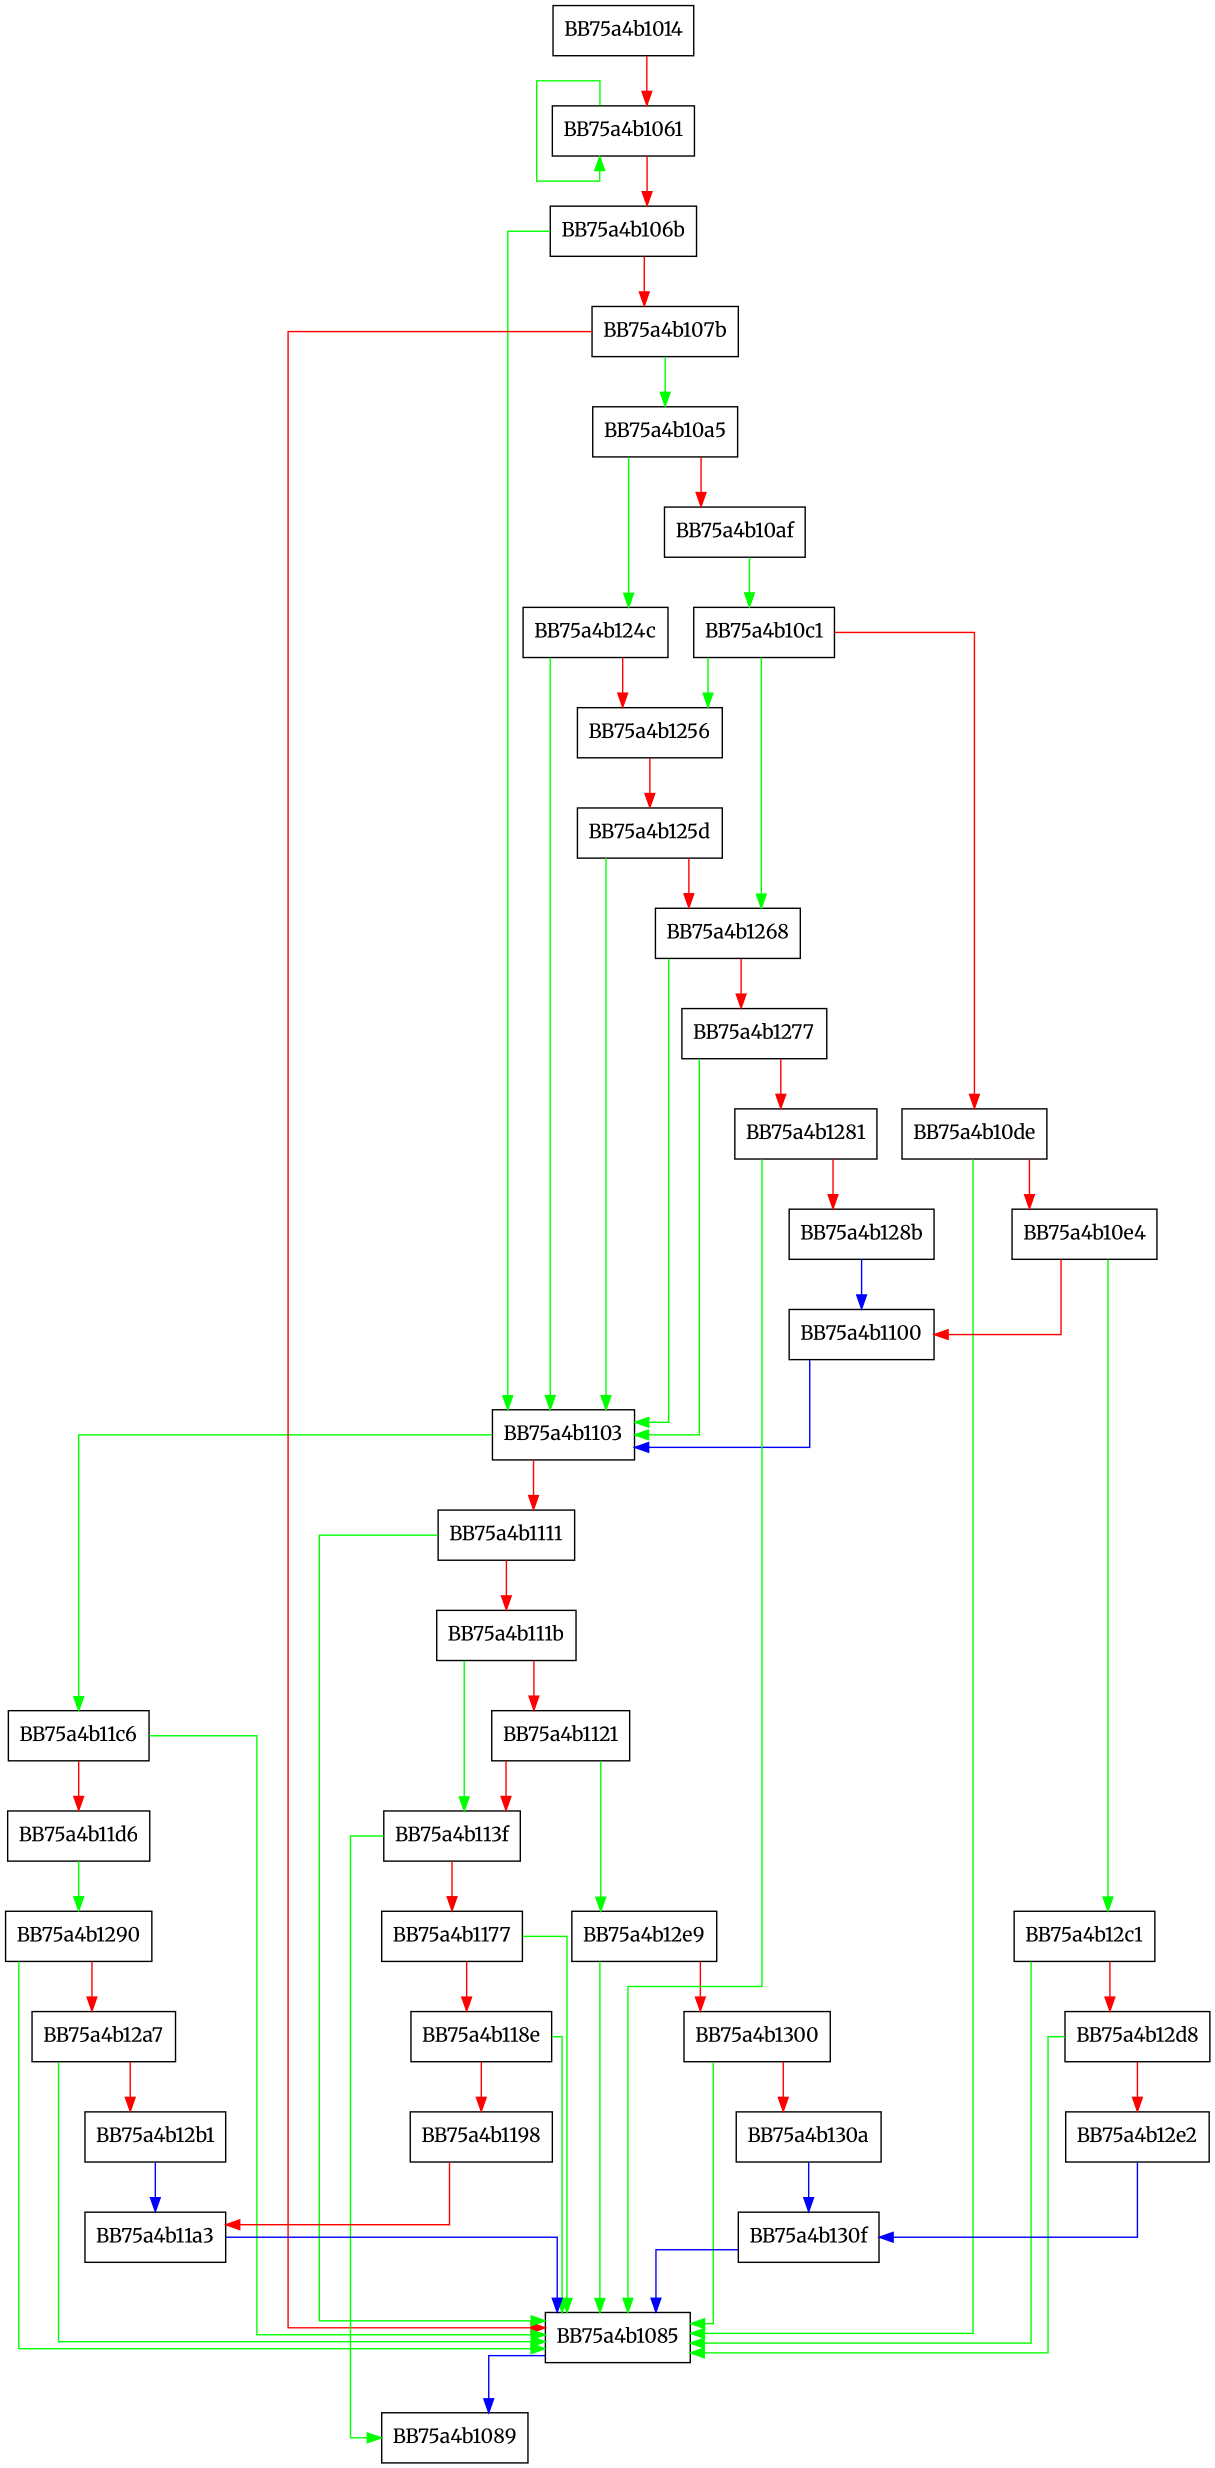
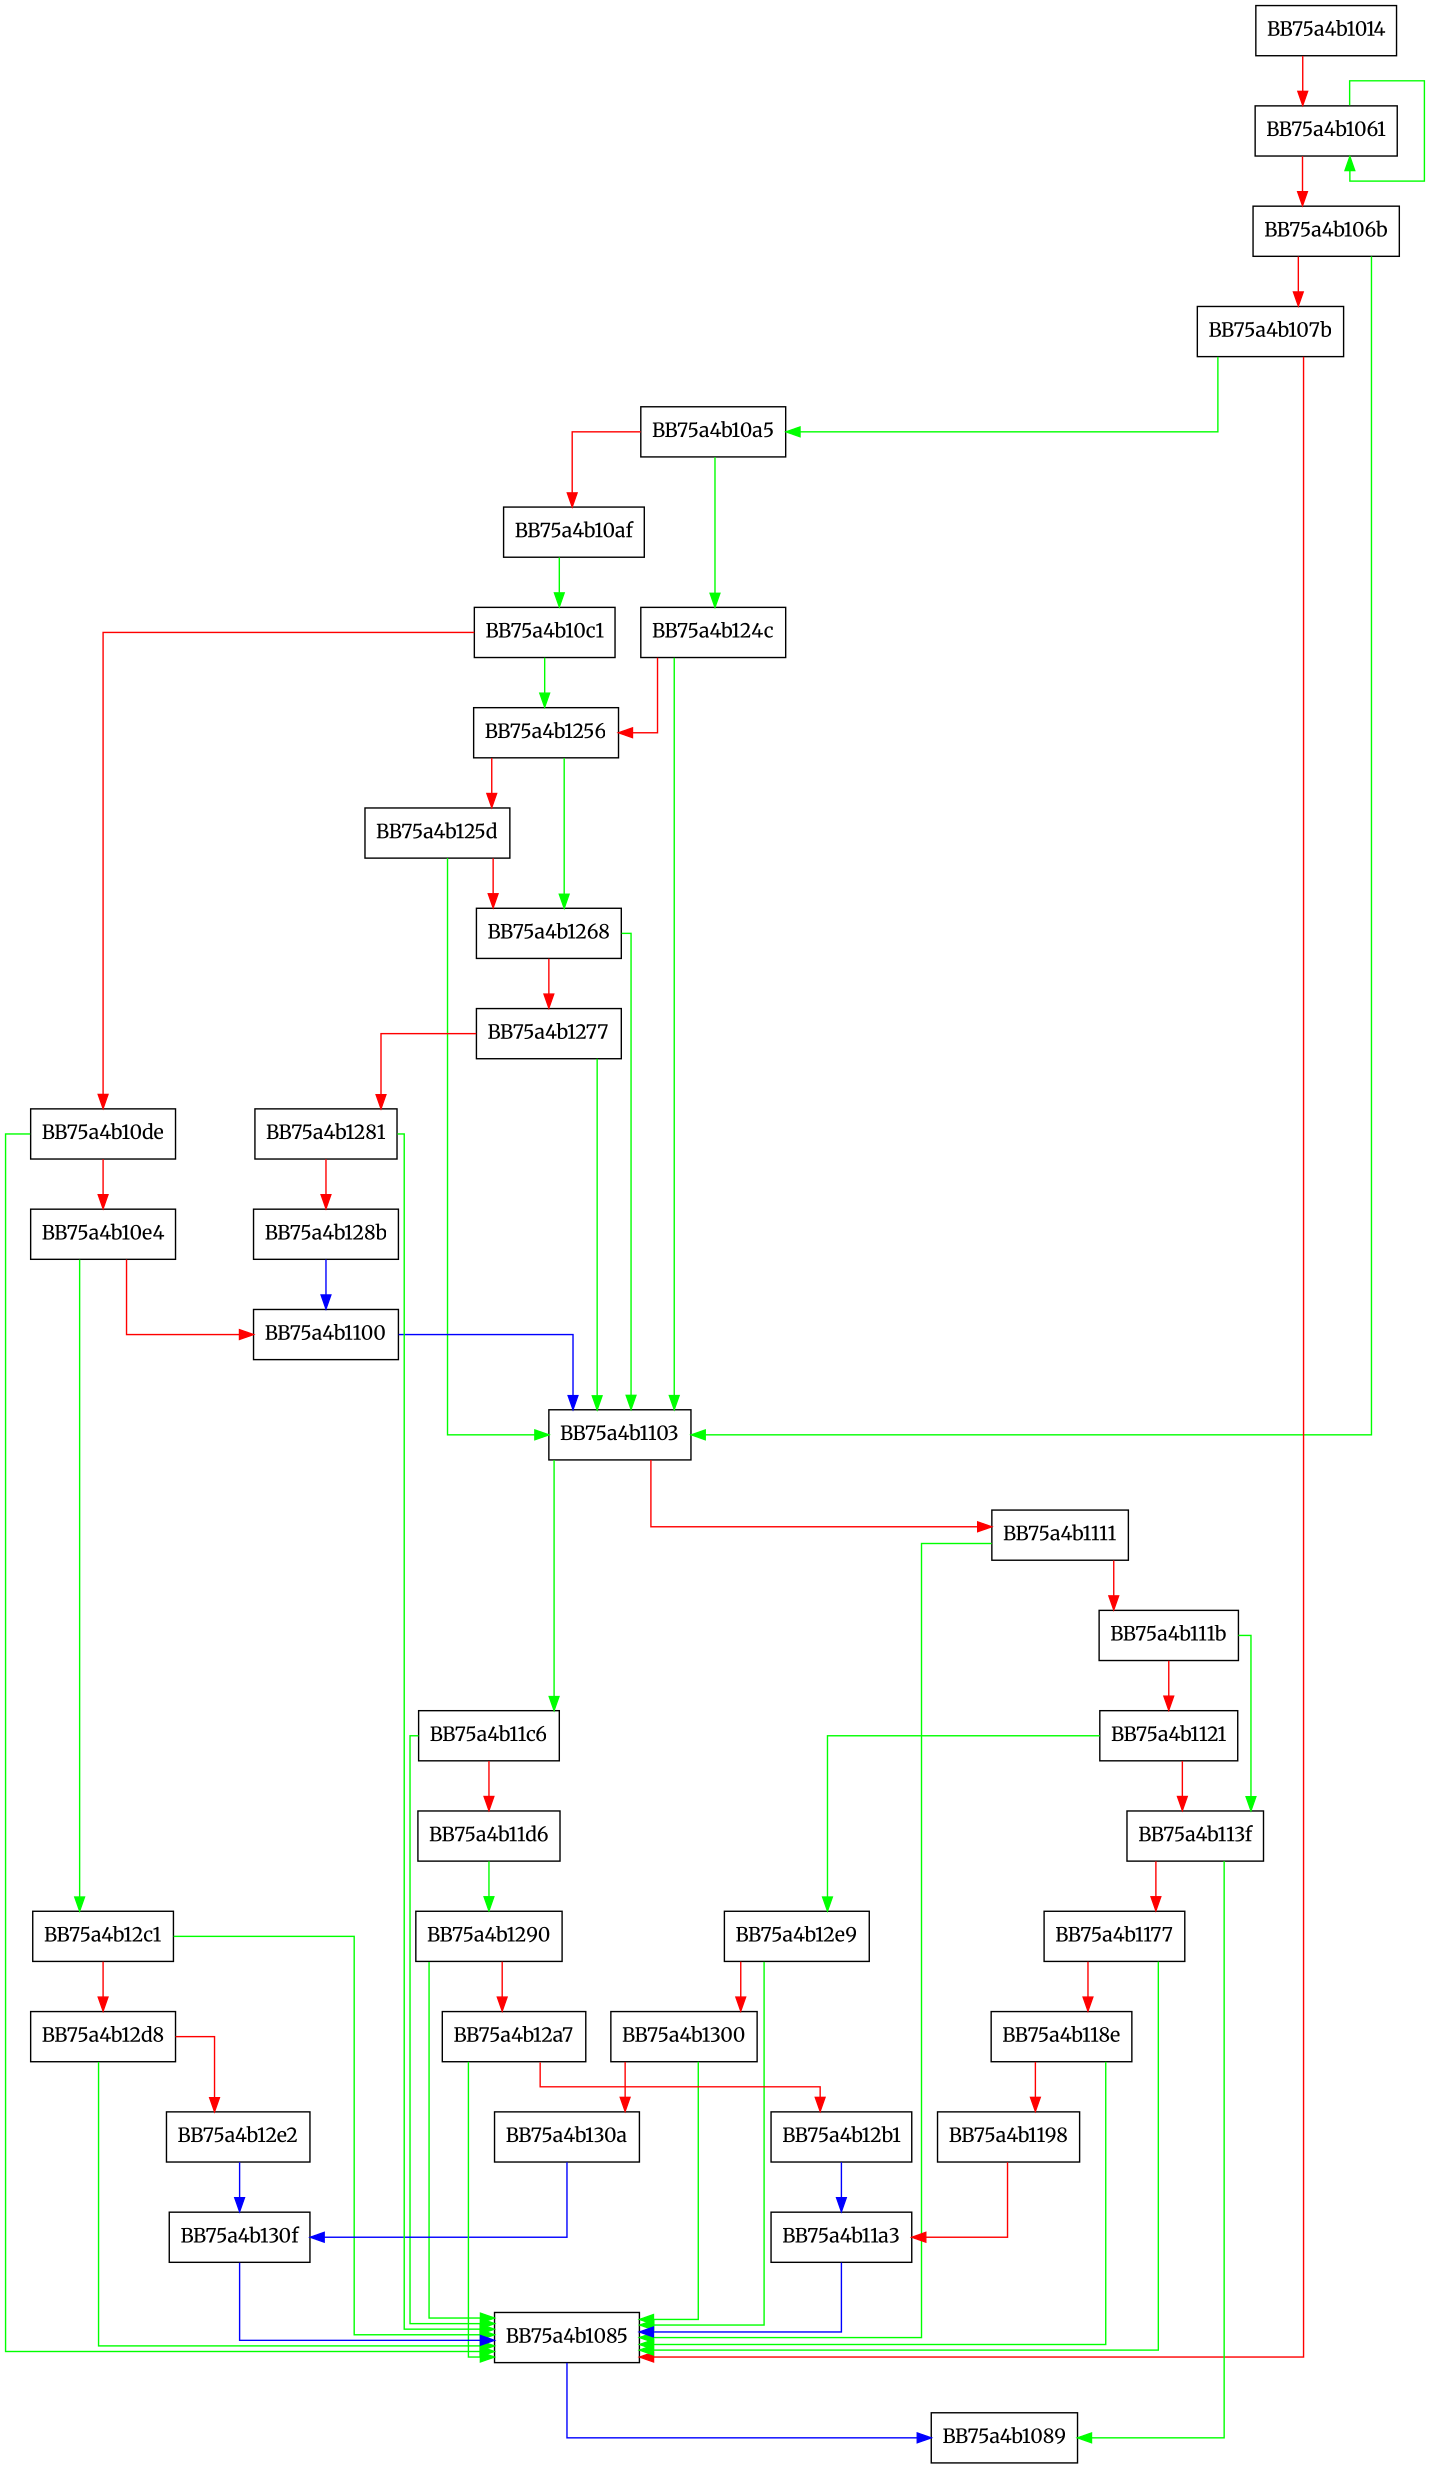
(761, 776) -> (564, 826)
